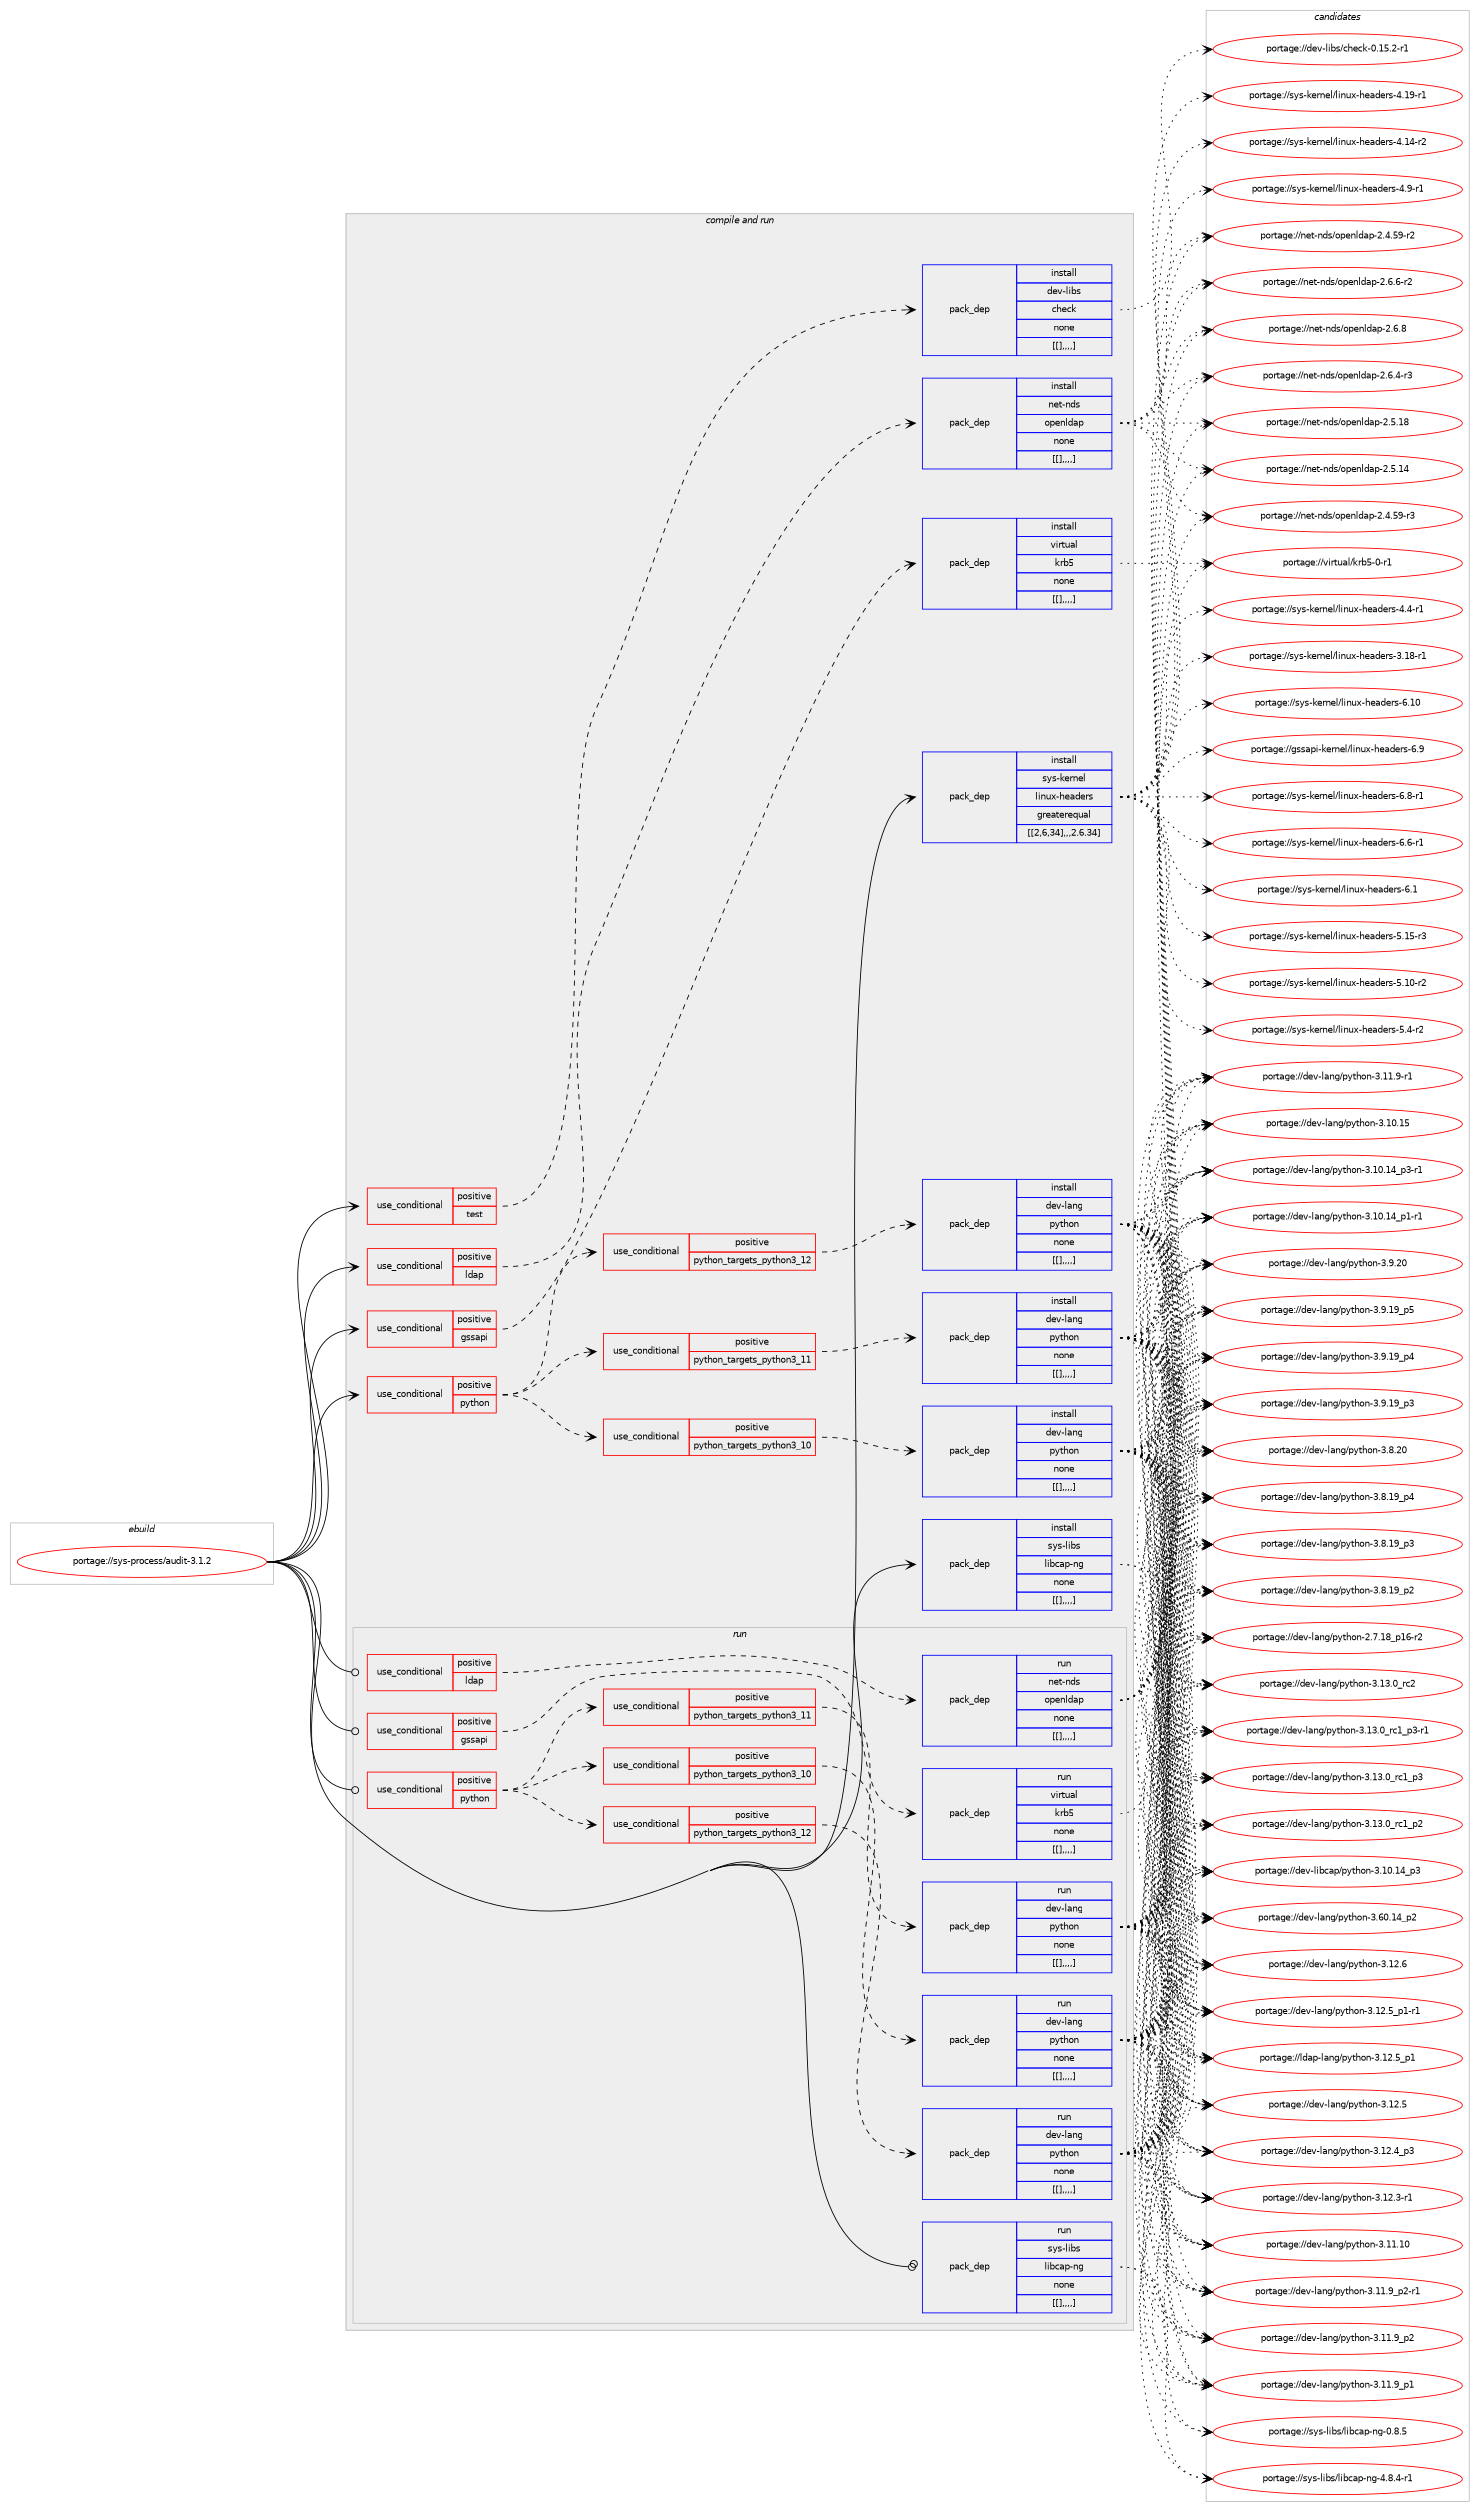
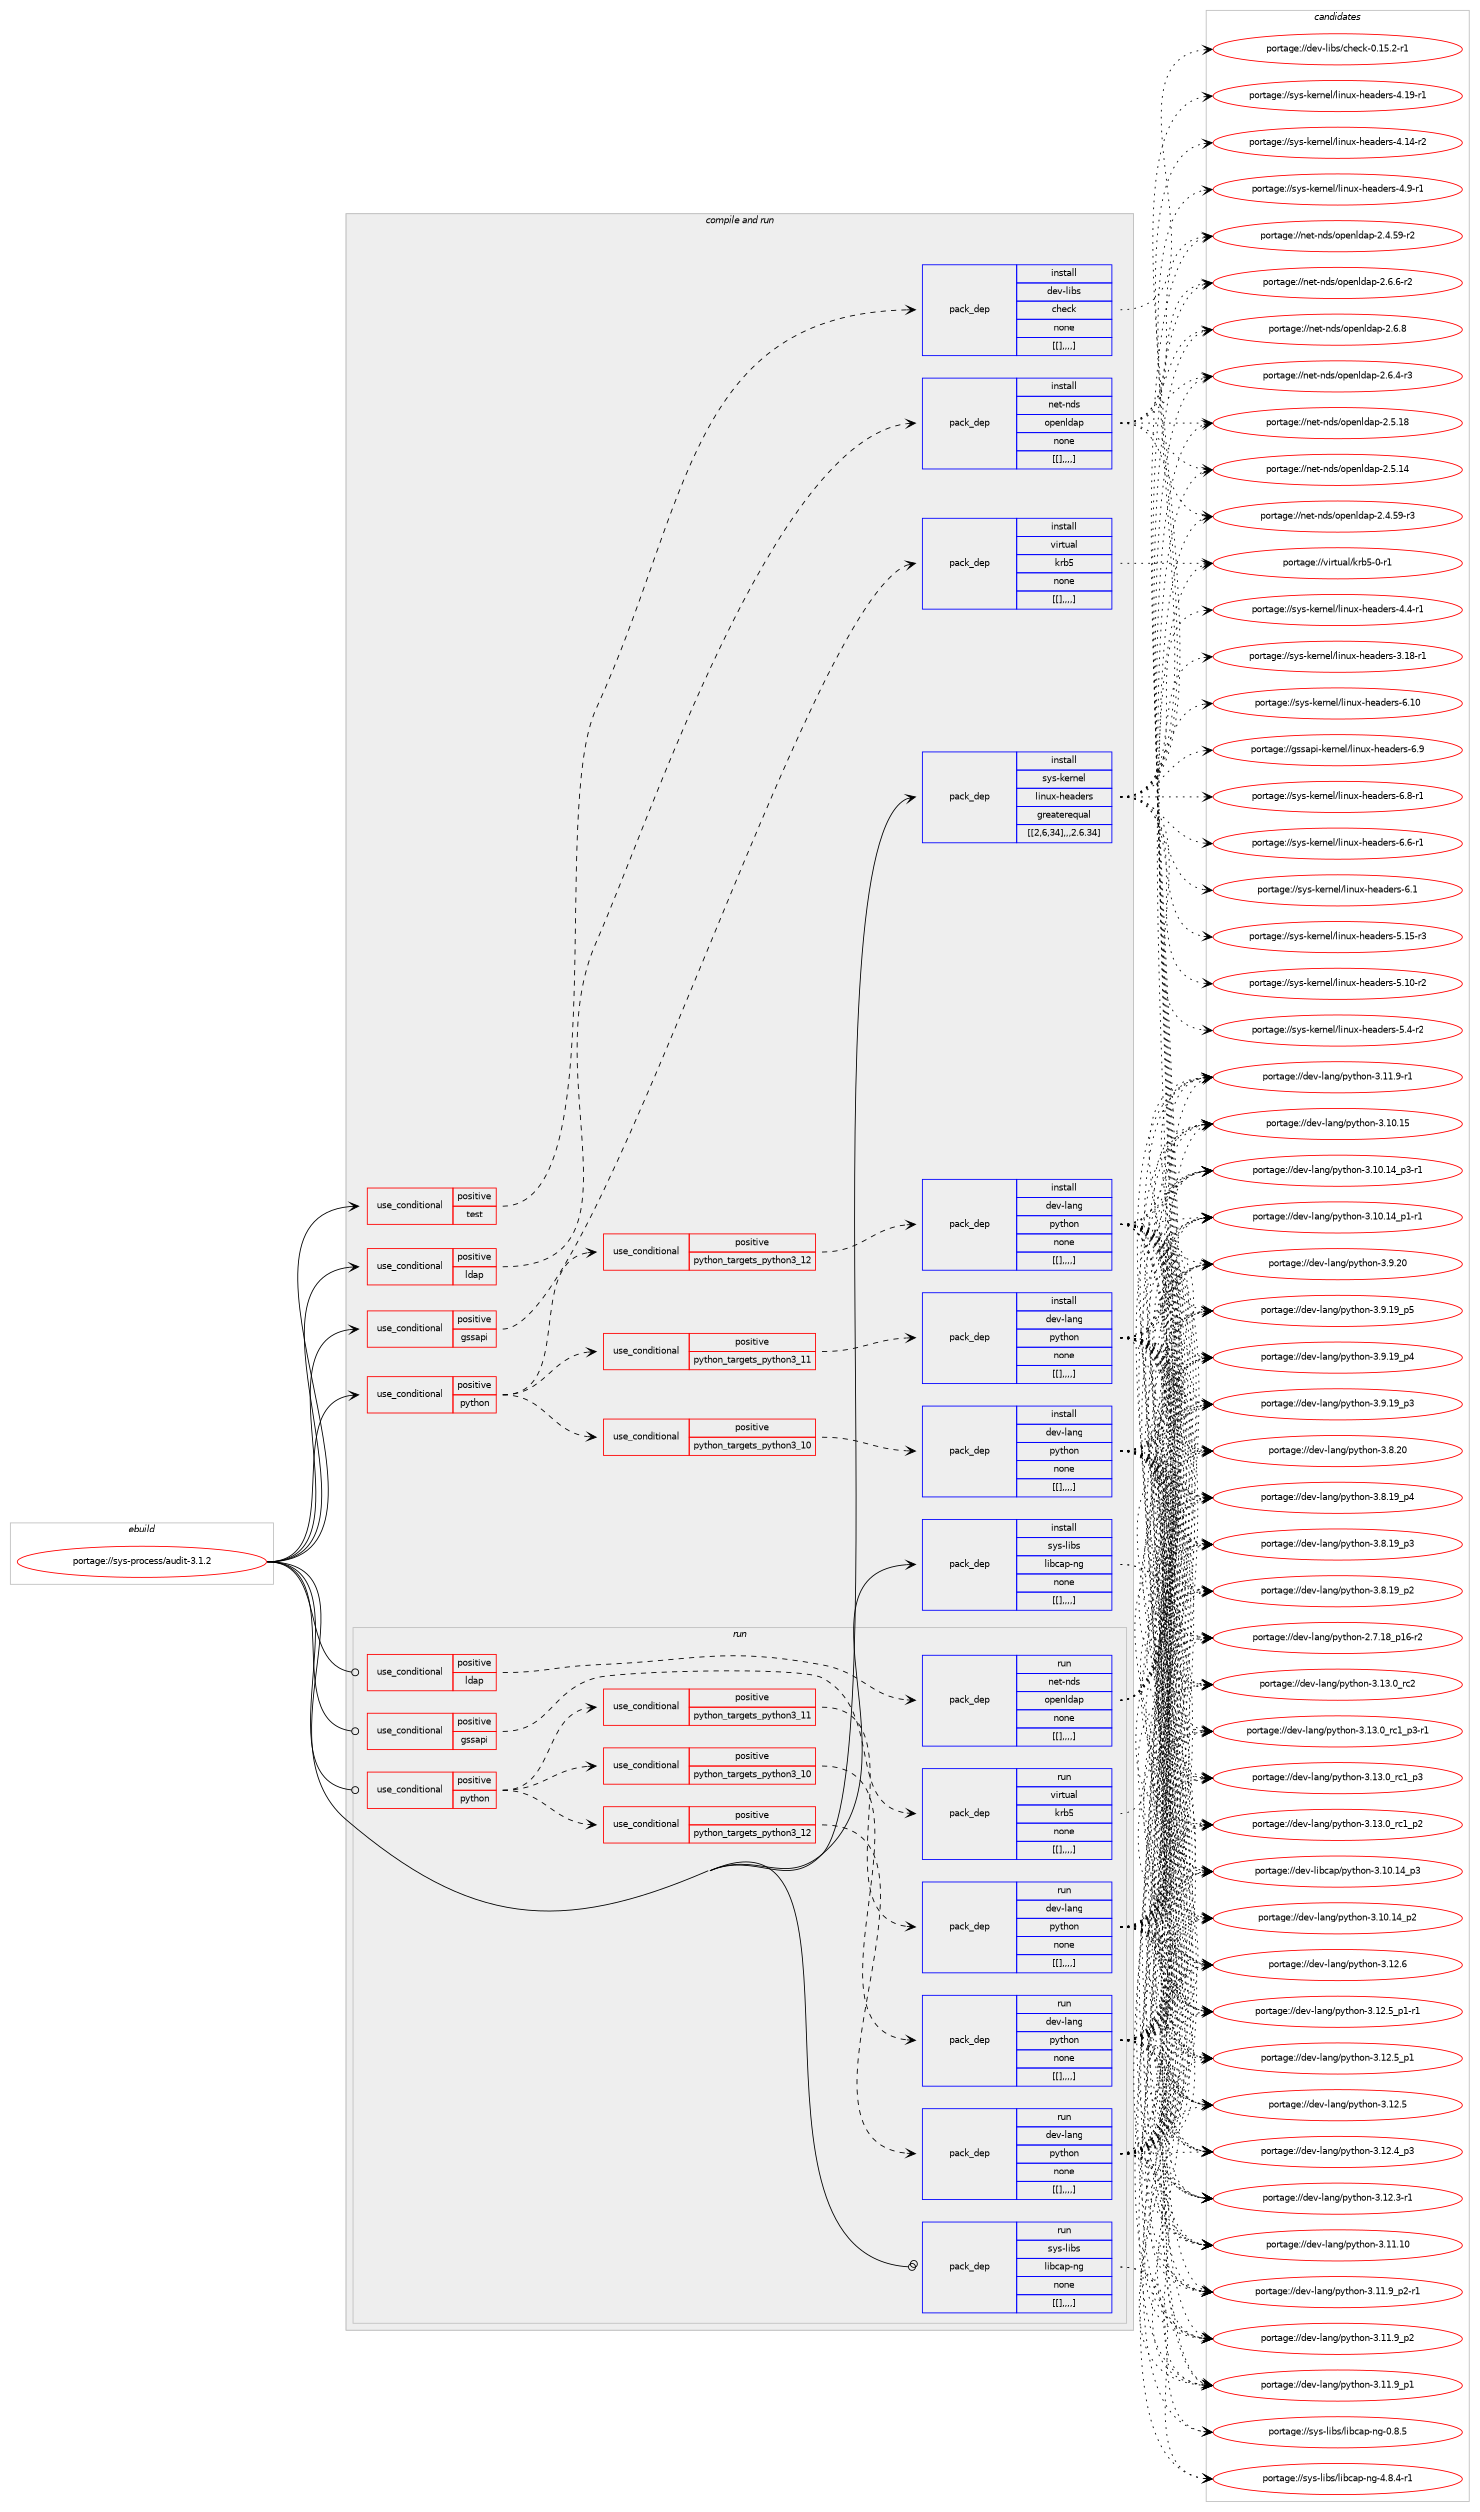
(1338, 1918) -> (1338, 1918)
(1338, 2058) -> (1338, 2058)
